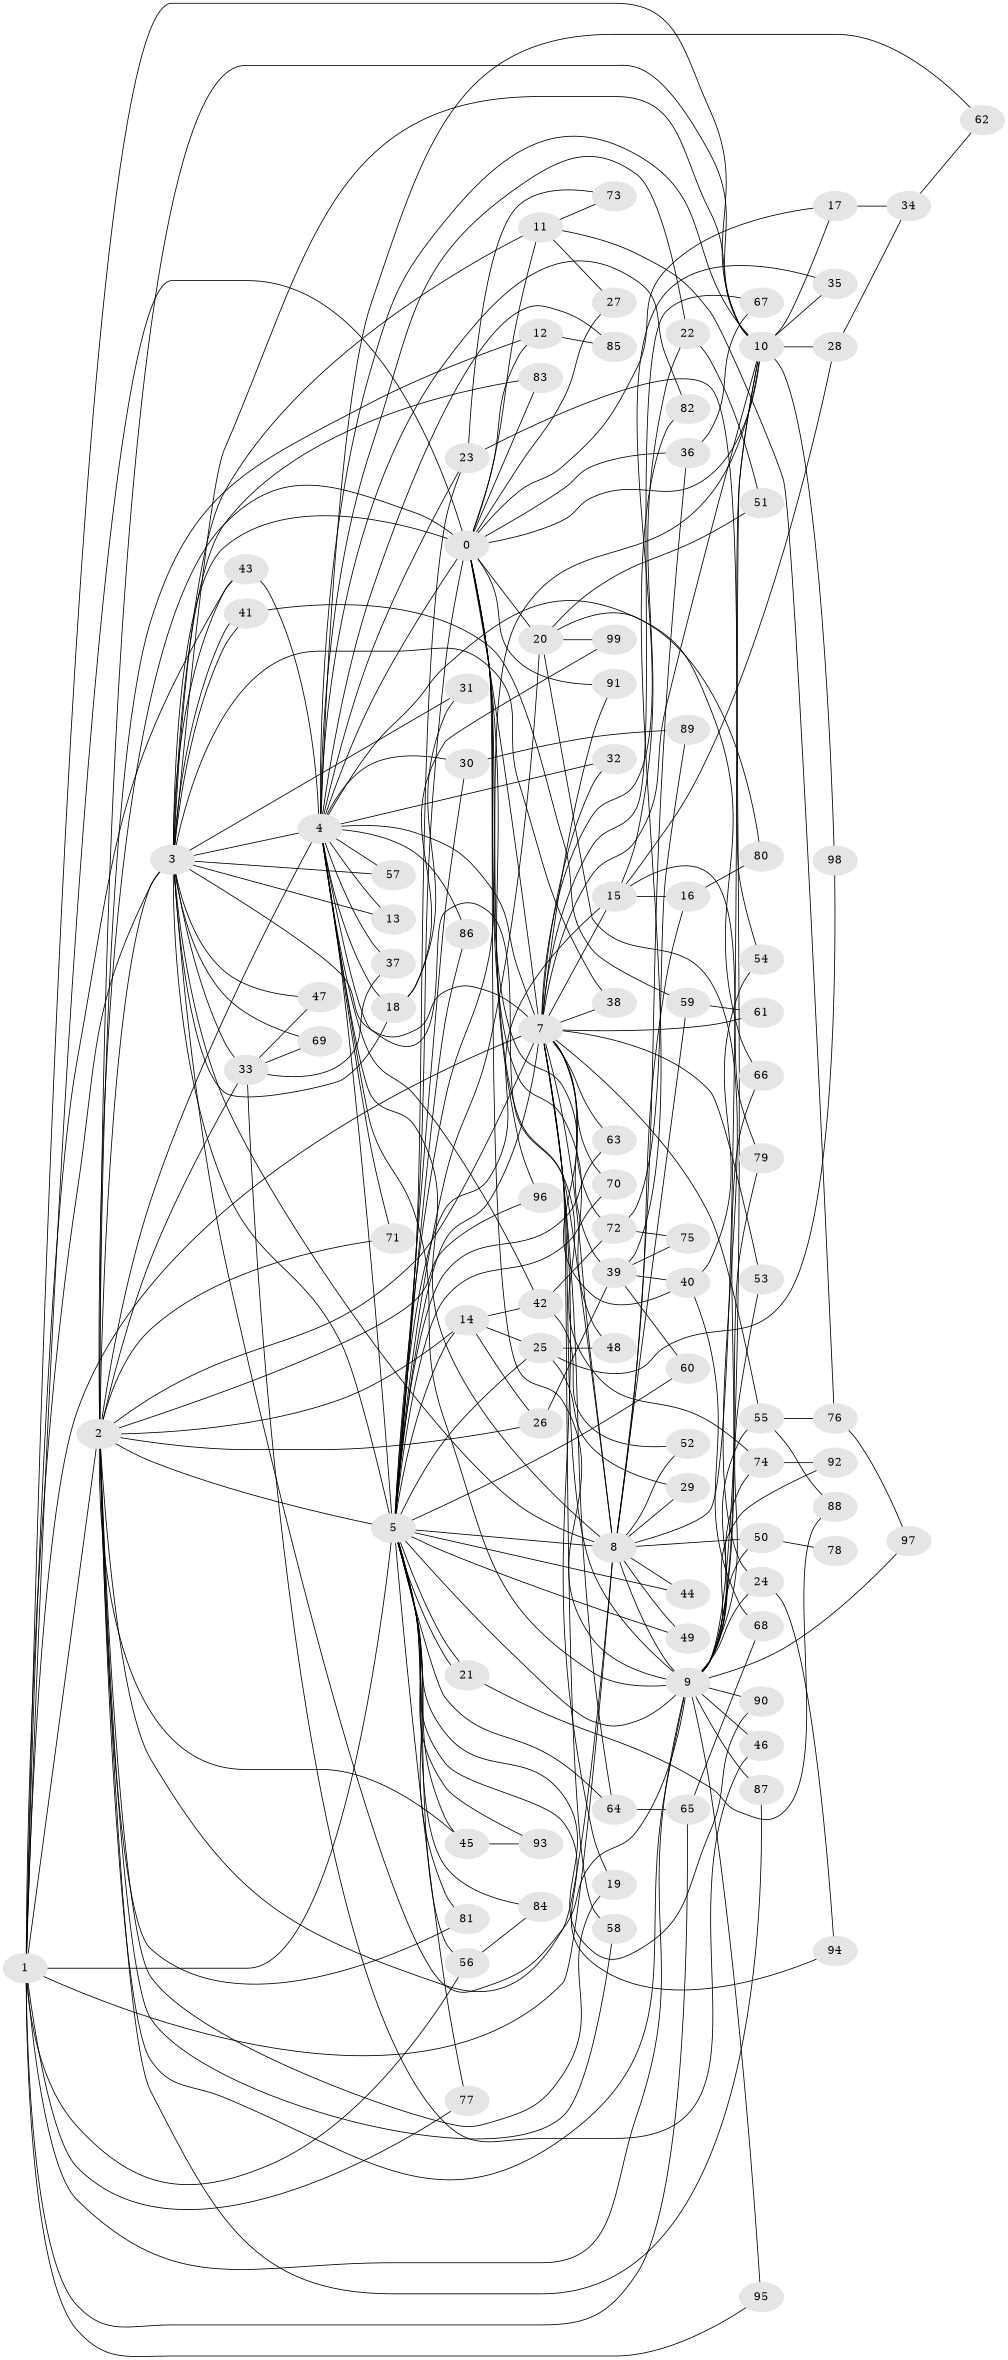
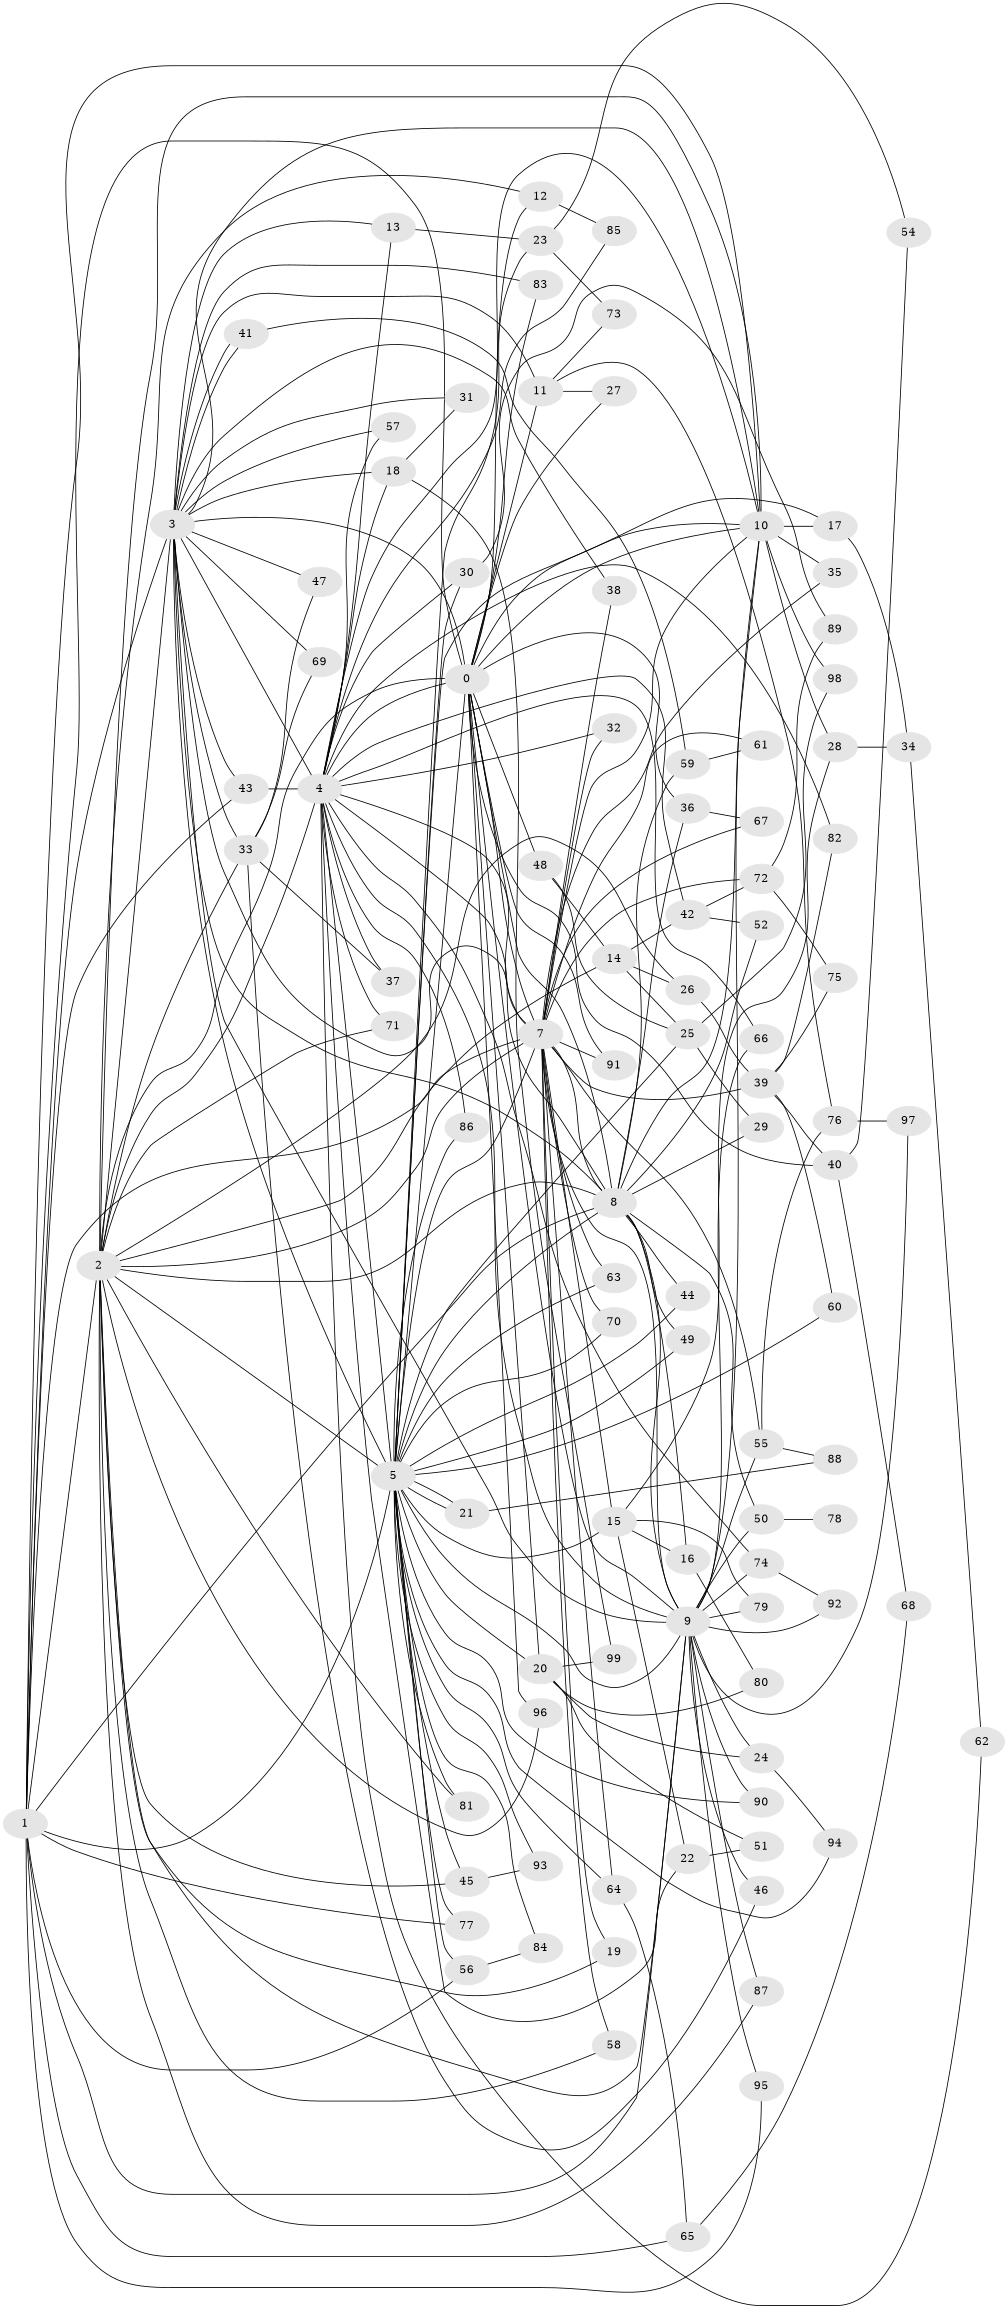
(377, 638) -> (467, 234)
(762, 1279) -> none
(417, 1420) -> (587, 924)
